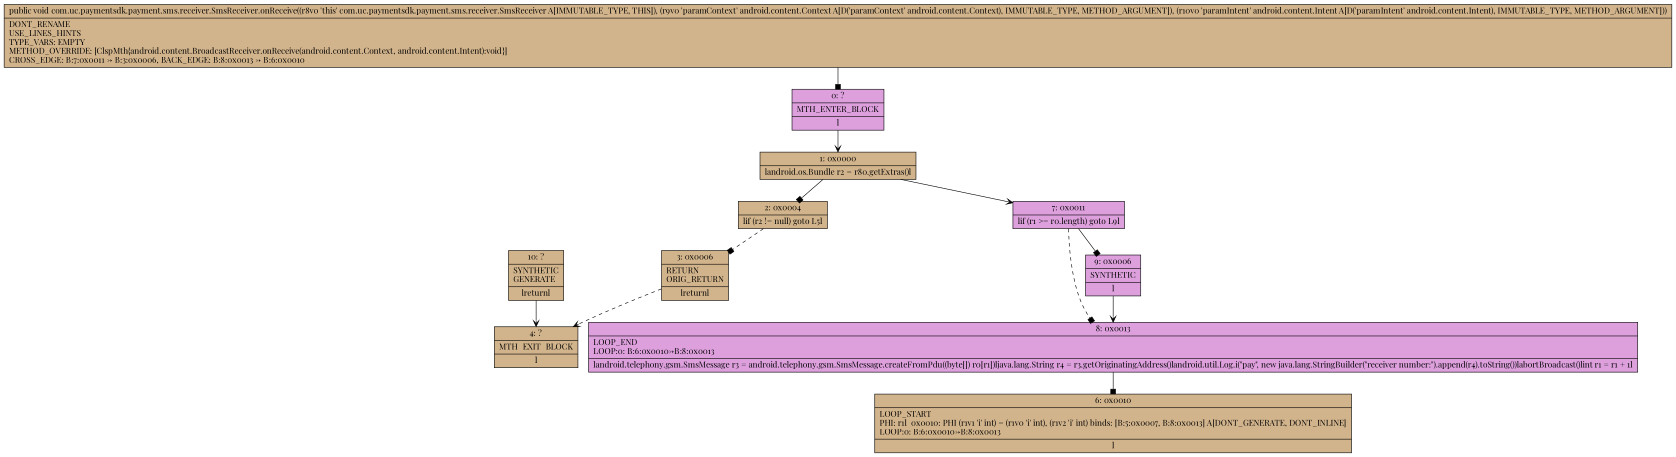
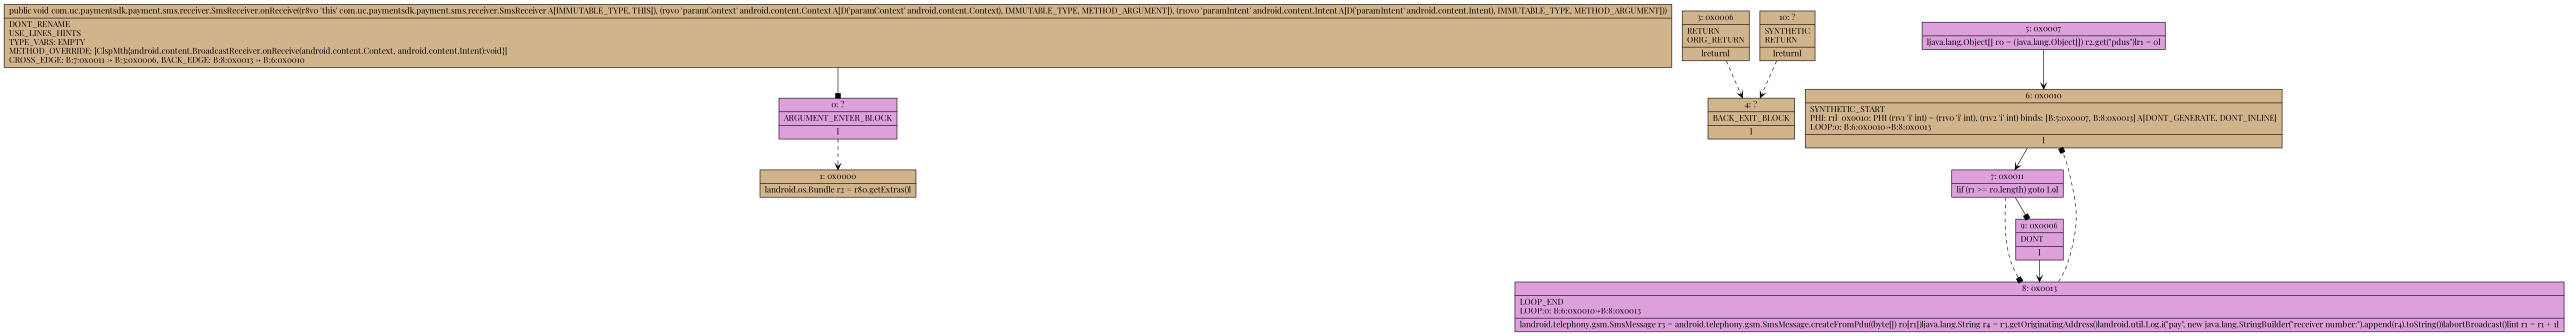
none -> (2044, 36)
(838, 109) -> (838, 118)
(838, 138) -> (838, 152)
(954, 190) -> (2023, 156)
(783, 215) -> none
(1113, 275) -> (2032, 239)
(534, 280) -> (1781, 40)
(536, 311) -> (1770, 77)
(536, 347) -> (1751, 118)
(1113, 380) -> (2076, 219)
(906, 414) -> (1848, 109)
